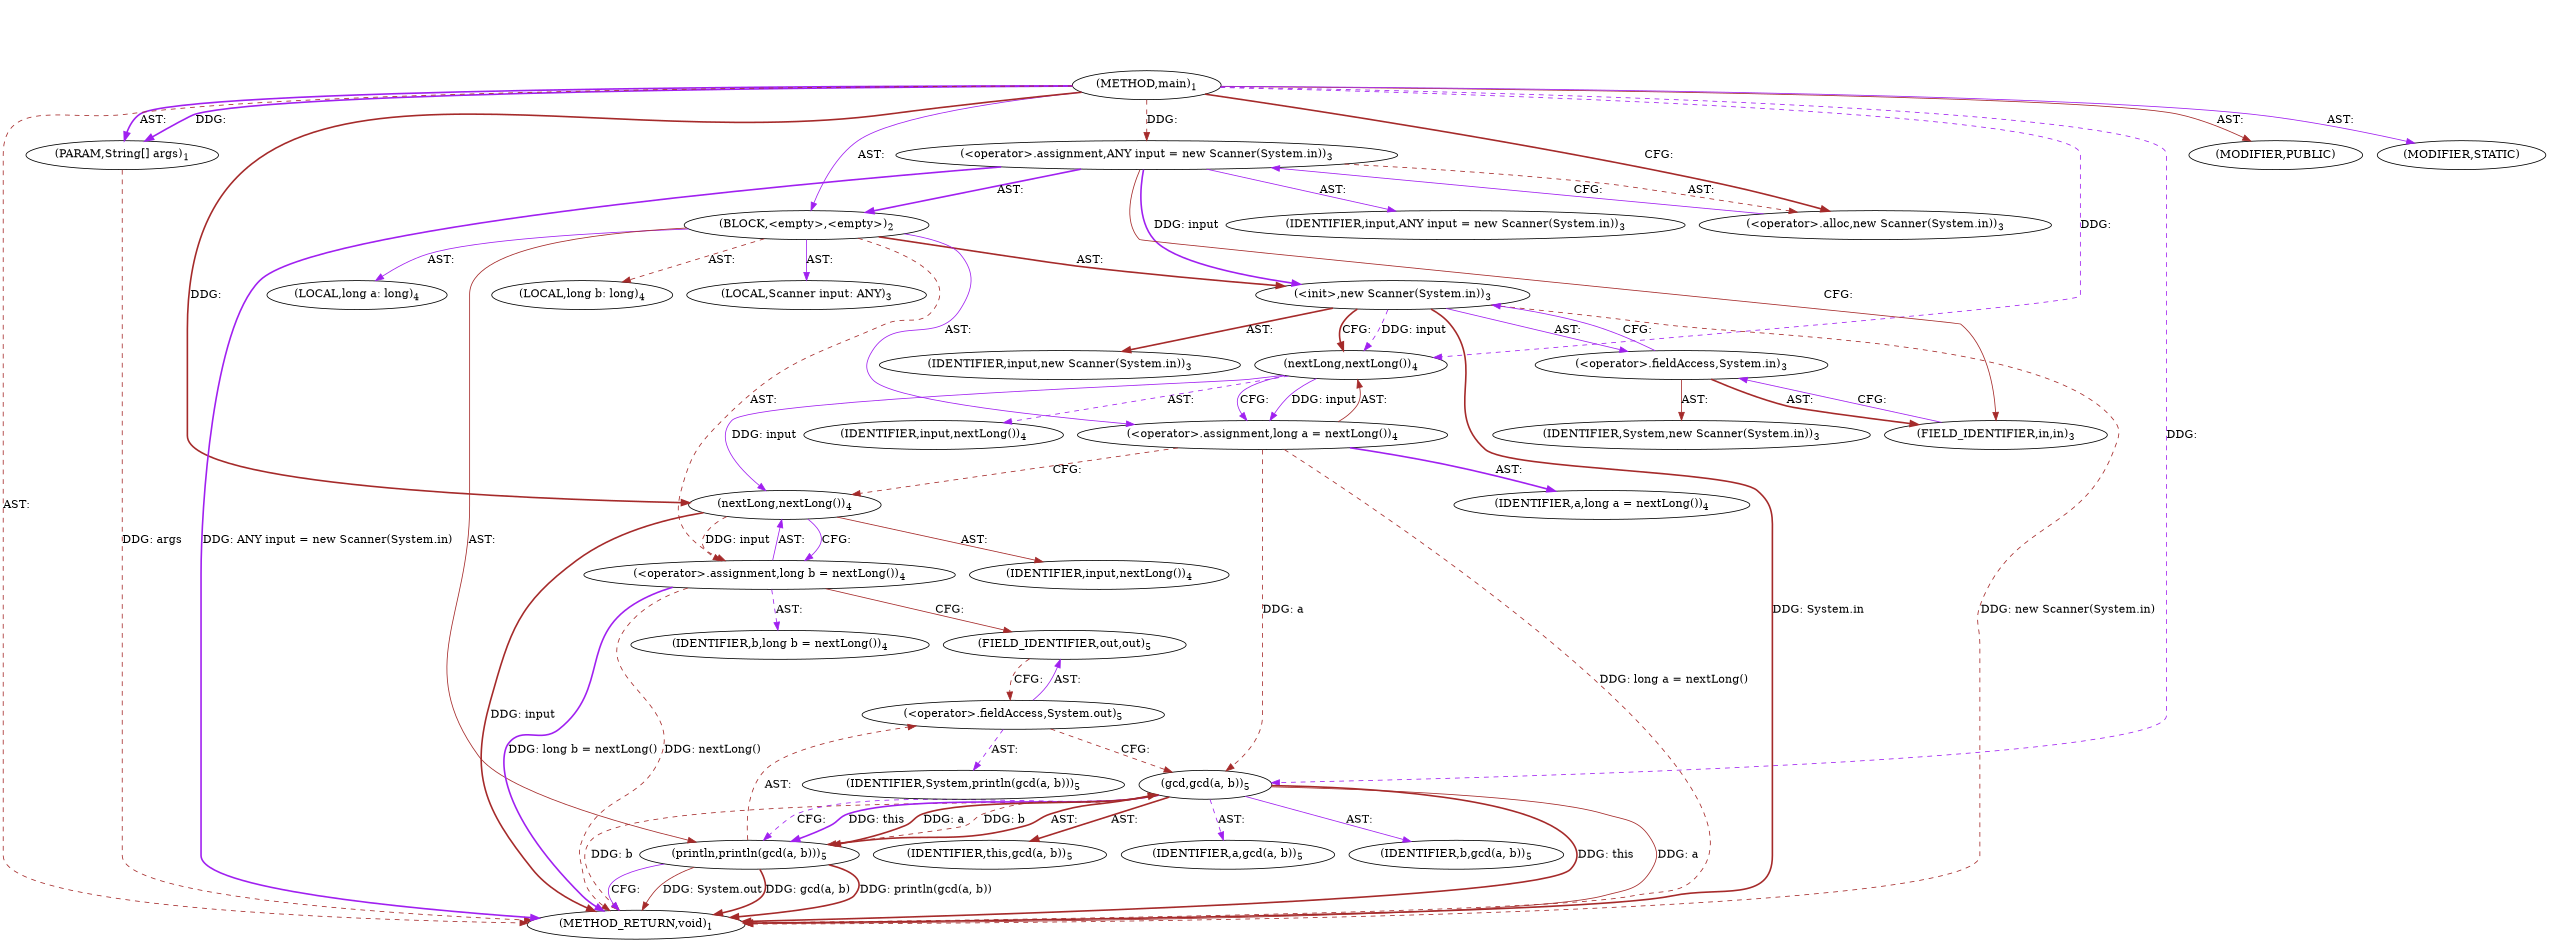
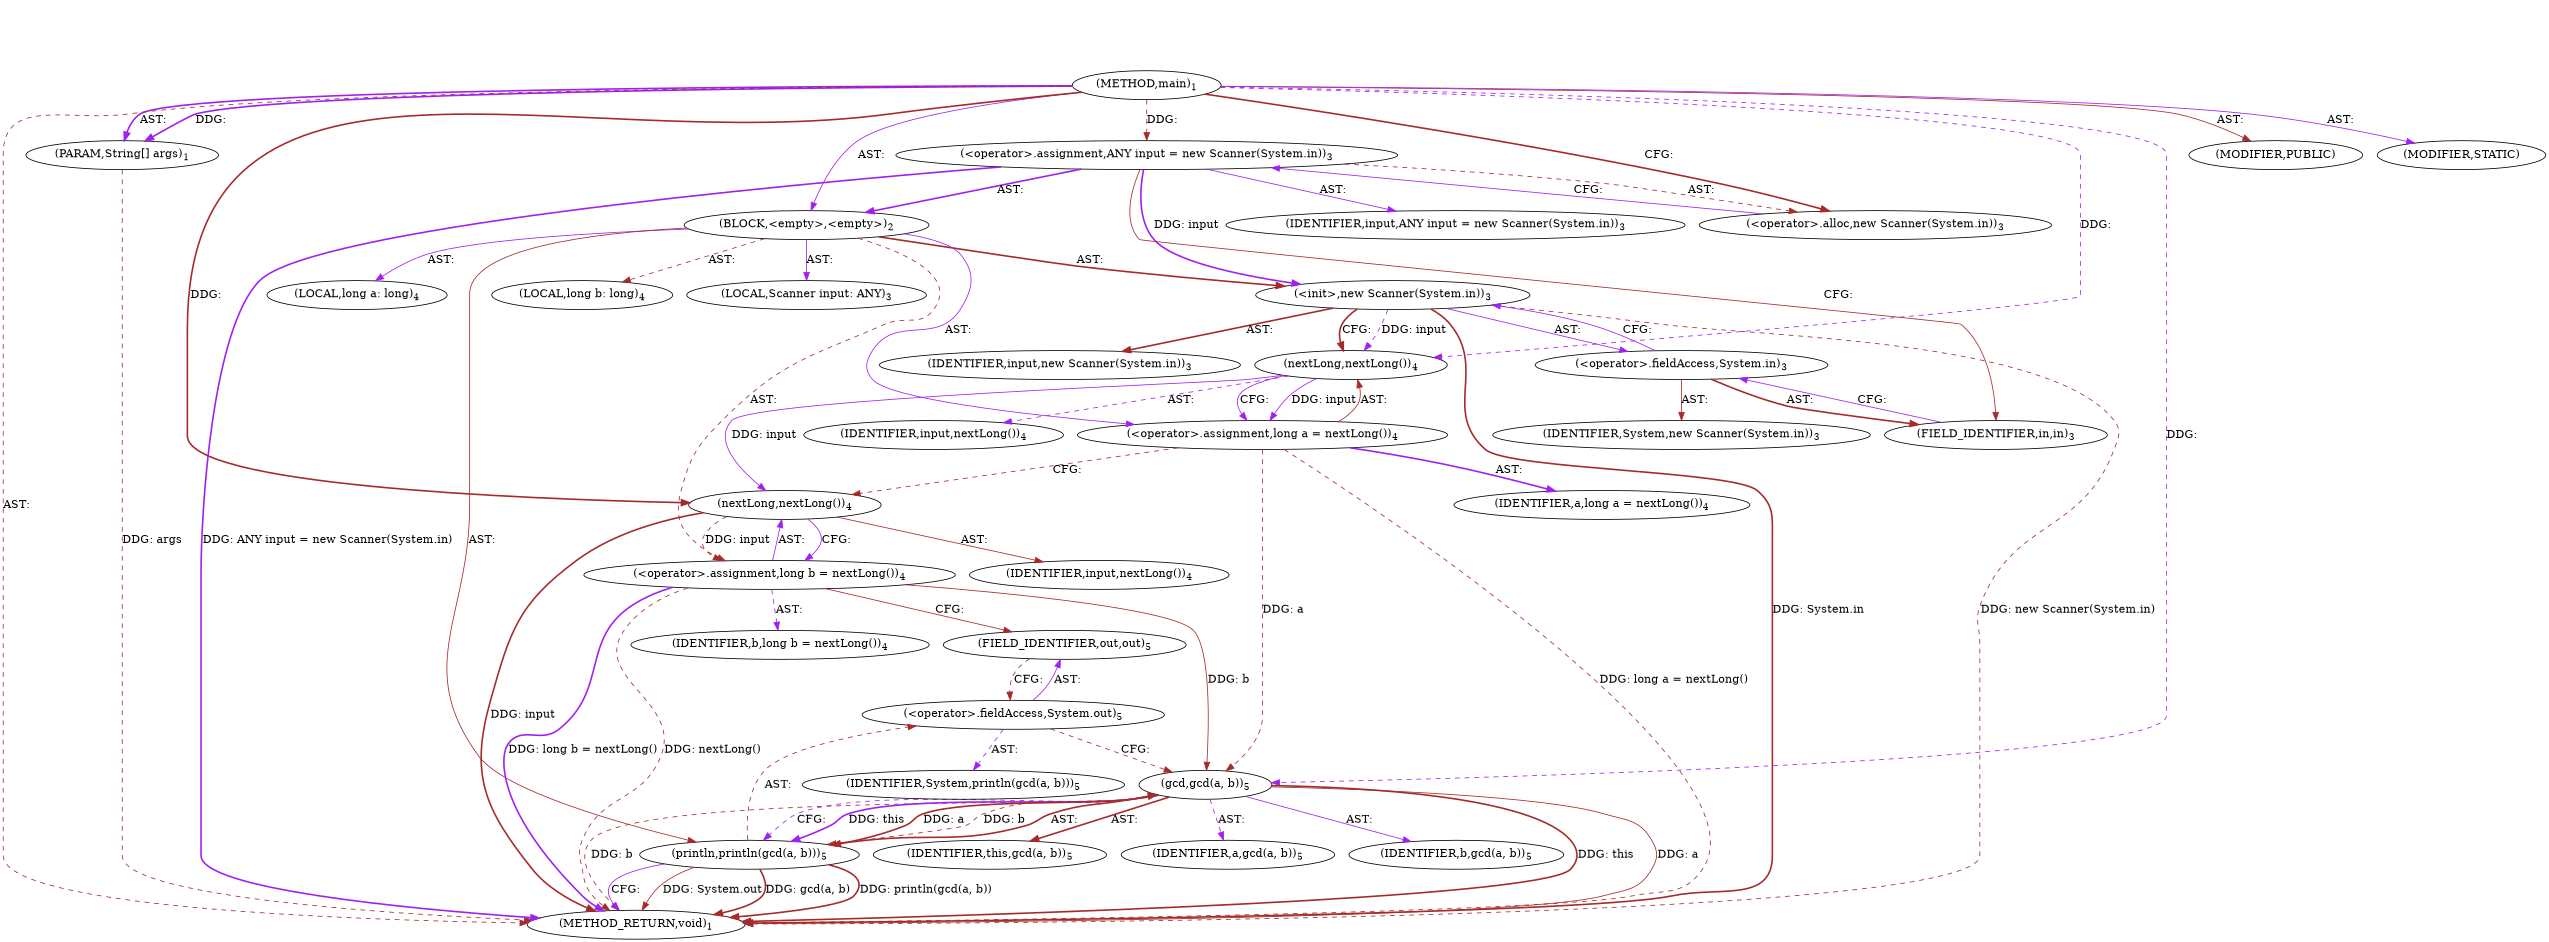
none -> (1118, 608)
